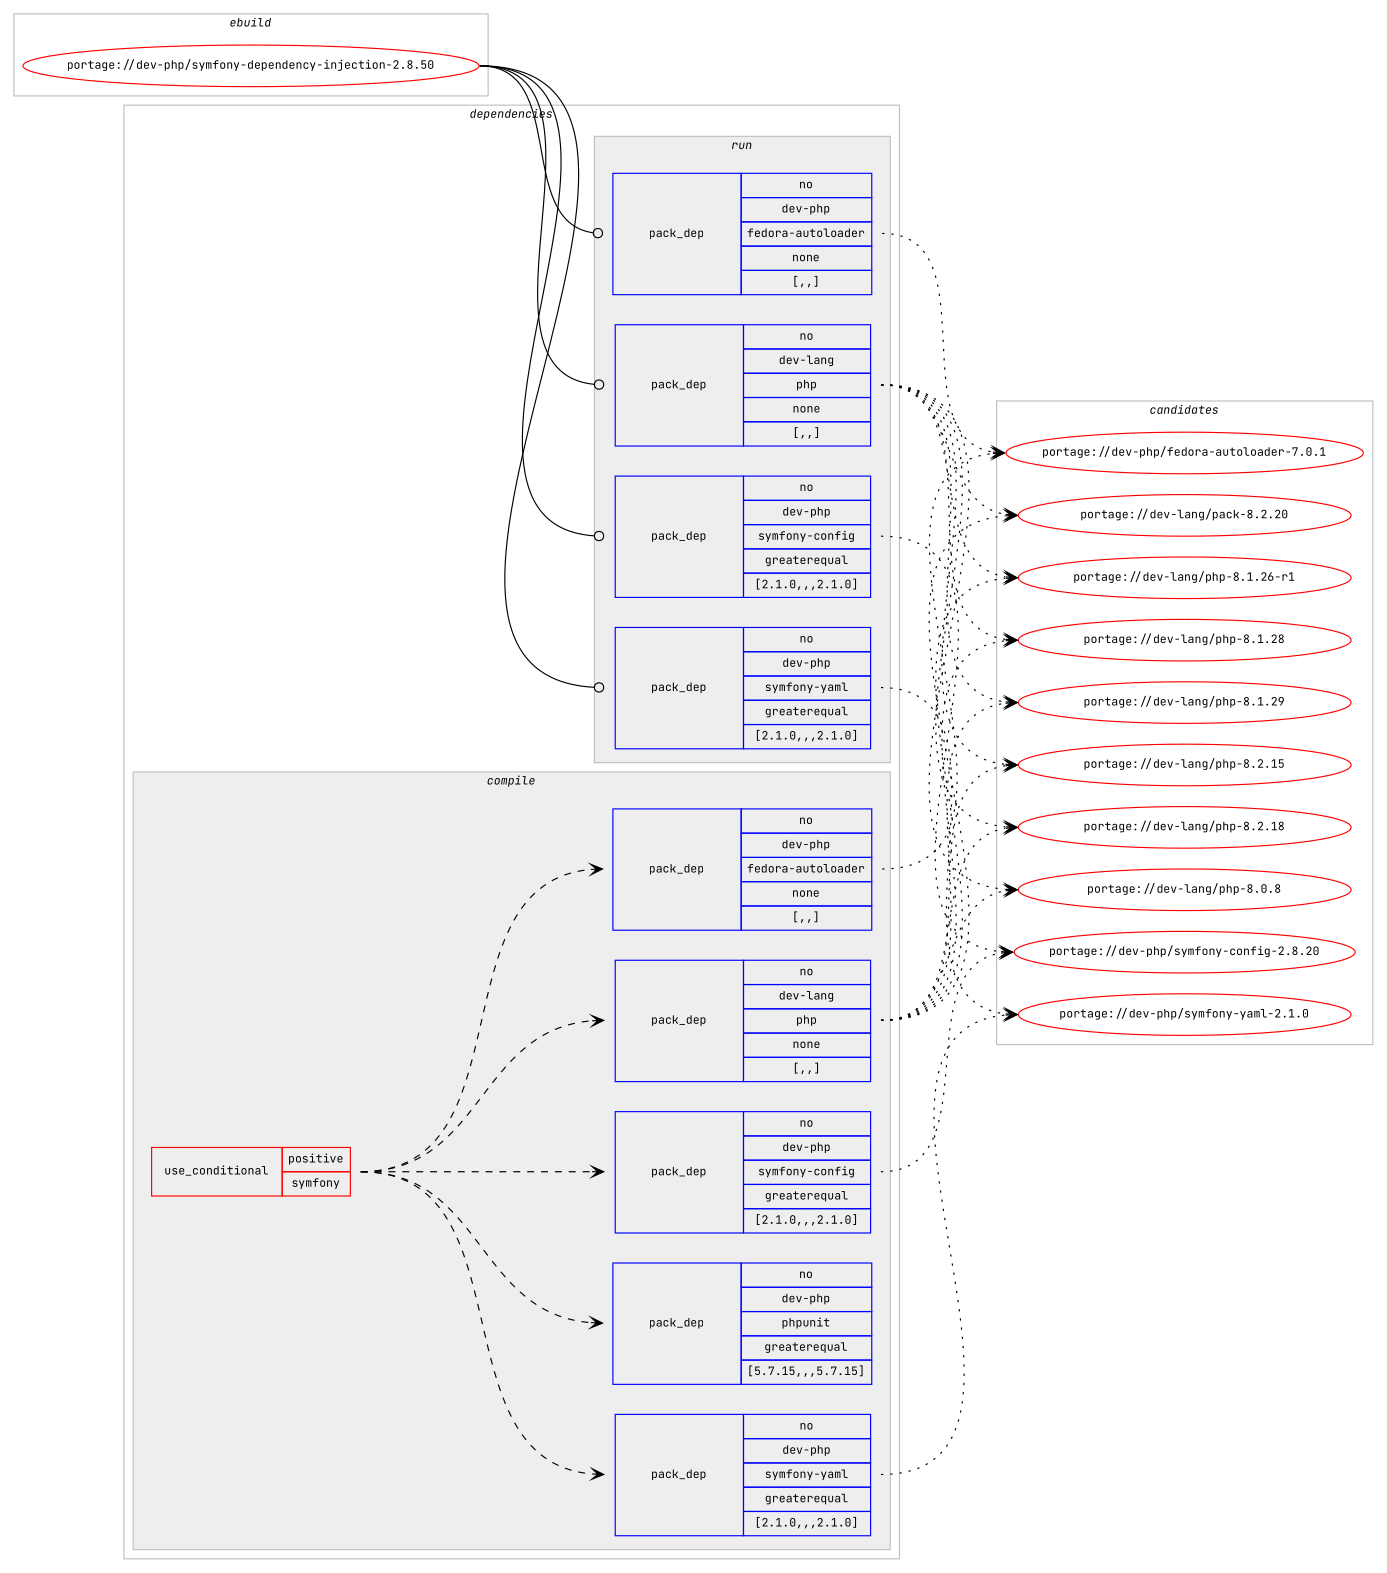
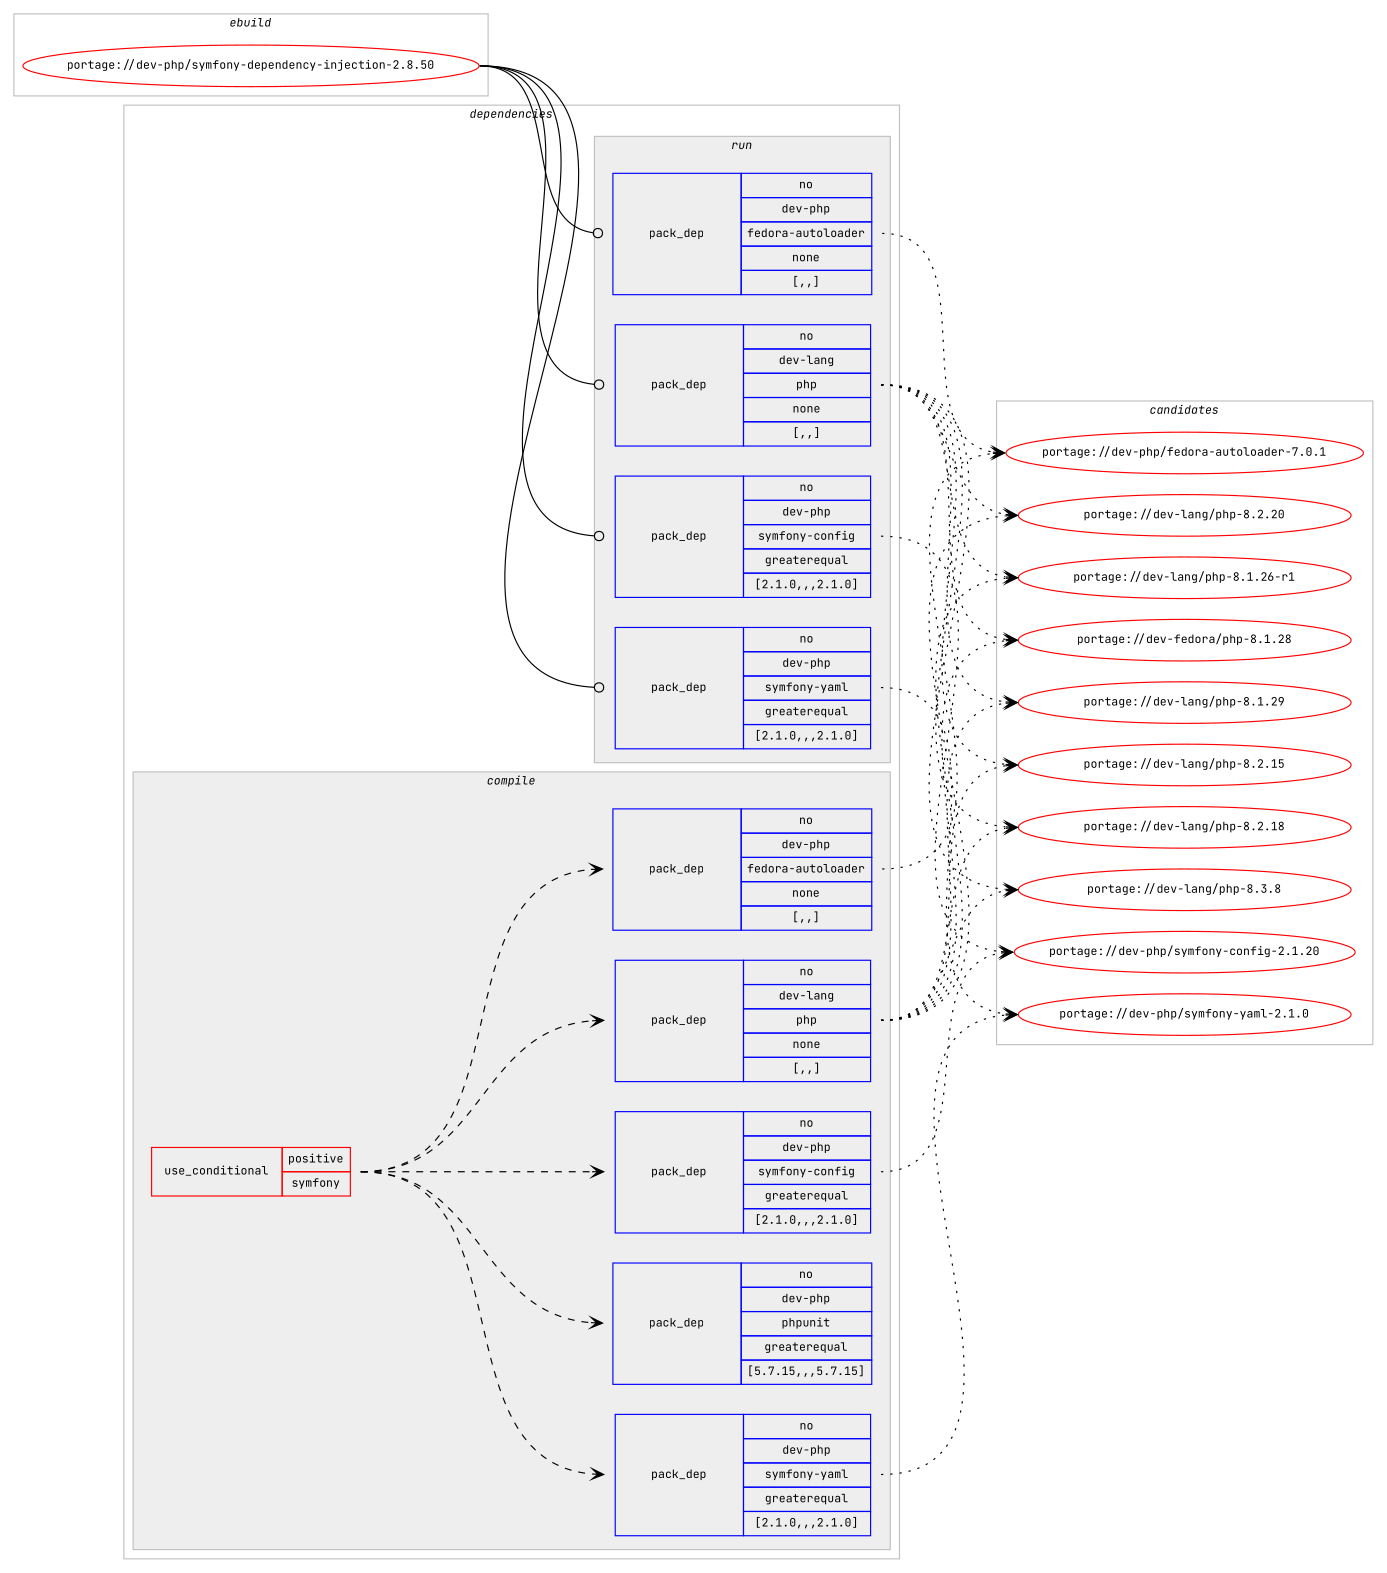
(1185, 515) -> (1185, 515)
(1185, 640) -> (1185, 640)
(1185, 890) -> (1185, 890)
(1185, 952) -> (1185, 952)
